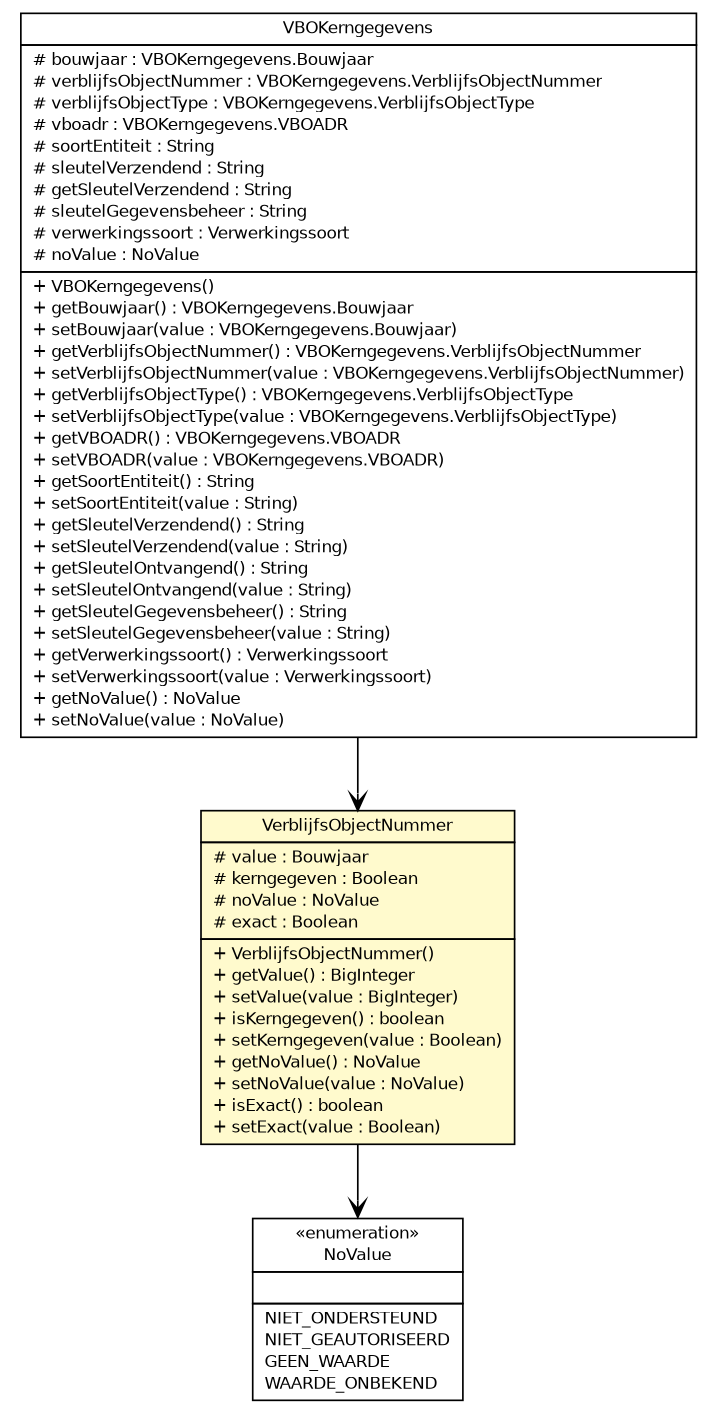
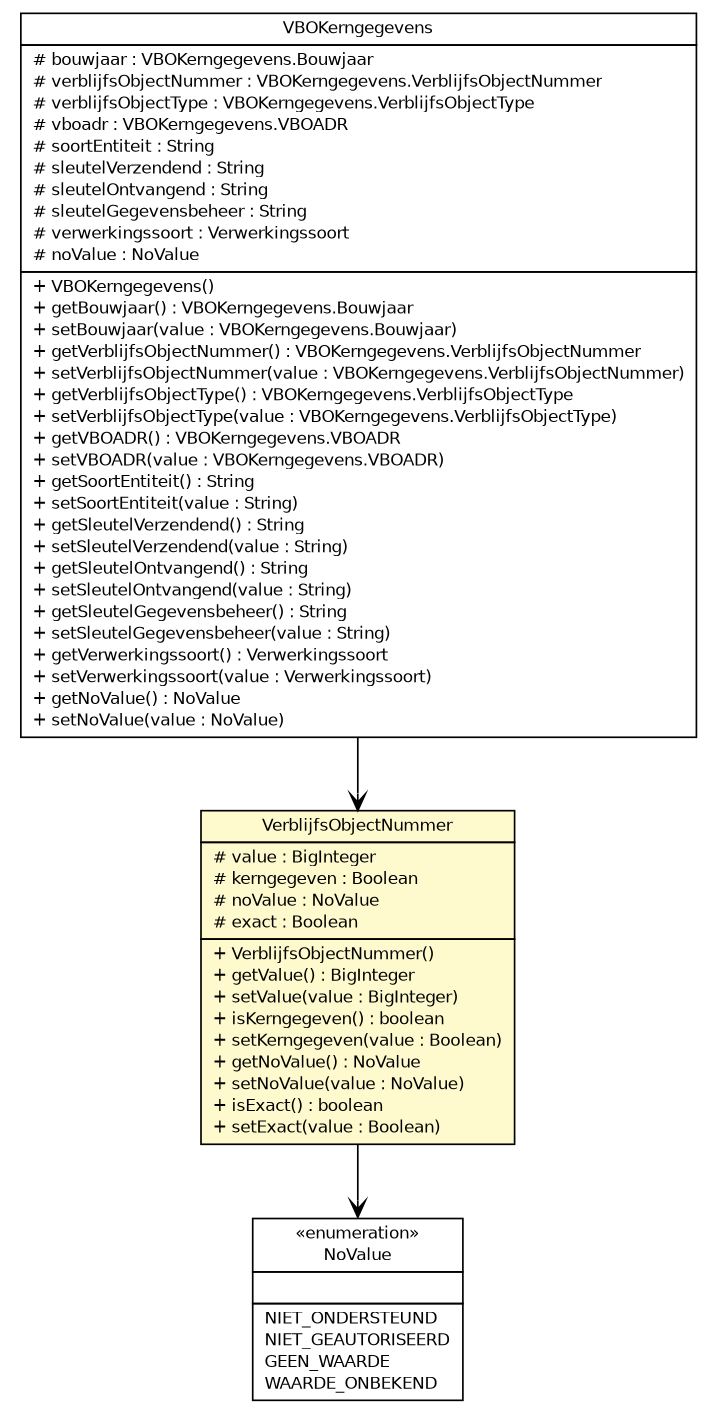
(163, 190) -> (151, 190)
(291, 857) -> (294, 857)
